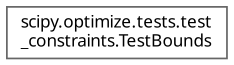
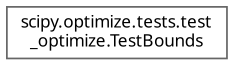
(117, 33) -> (117, 33)
